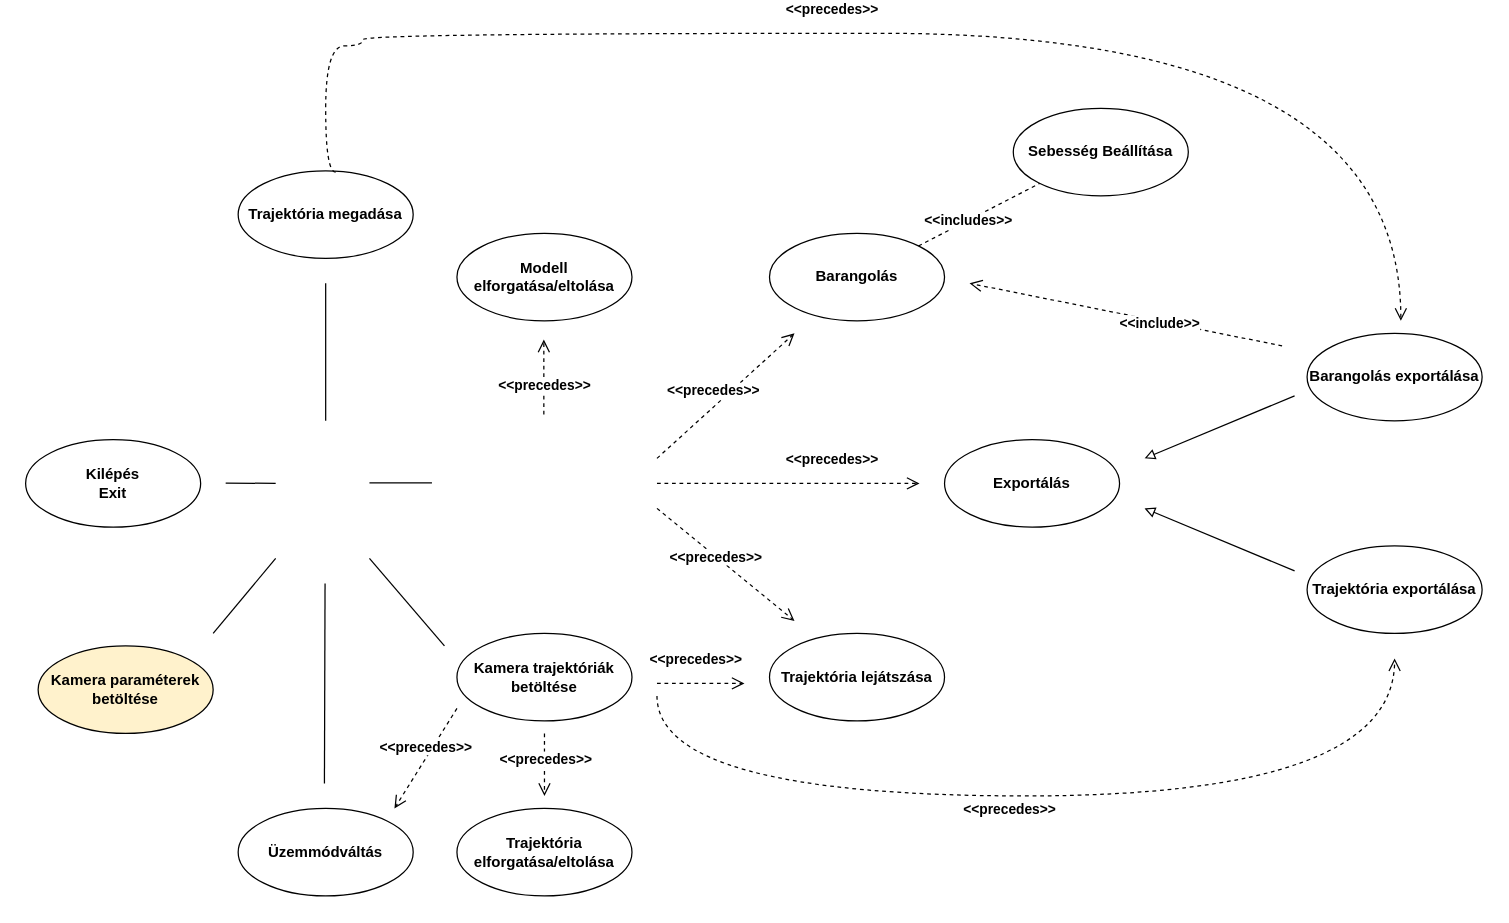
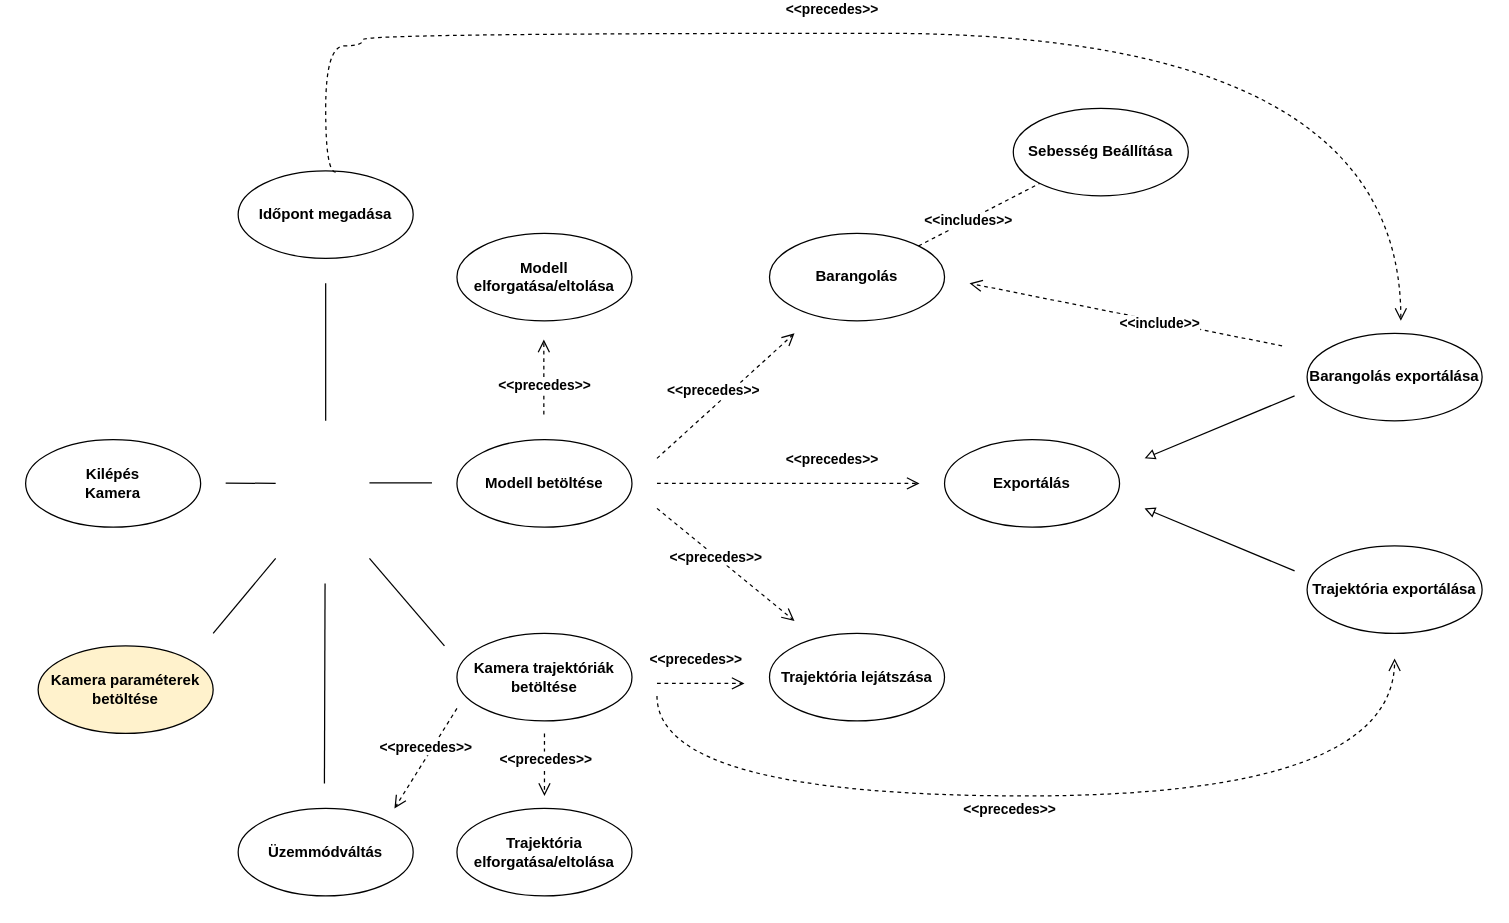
(326, 214) -> (326, 214)
(113, 483) -> (113, 483)
none -> (544, 483)
